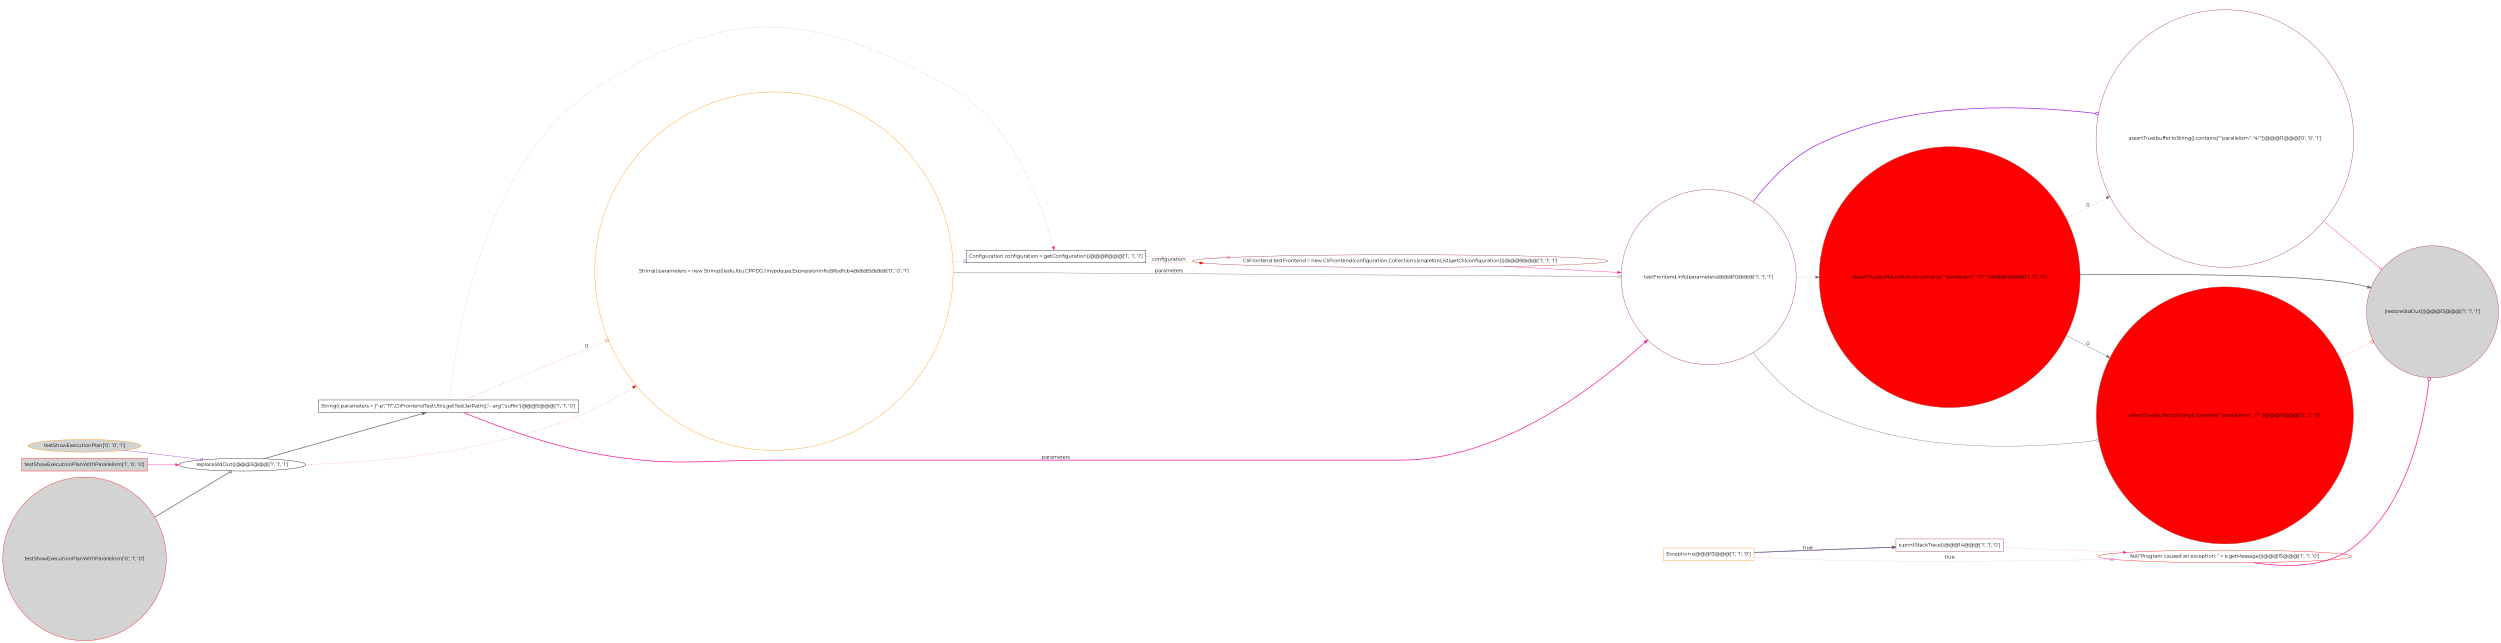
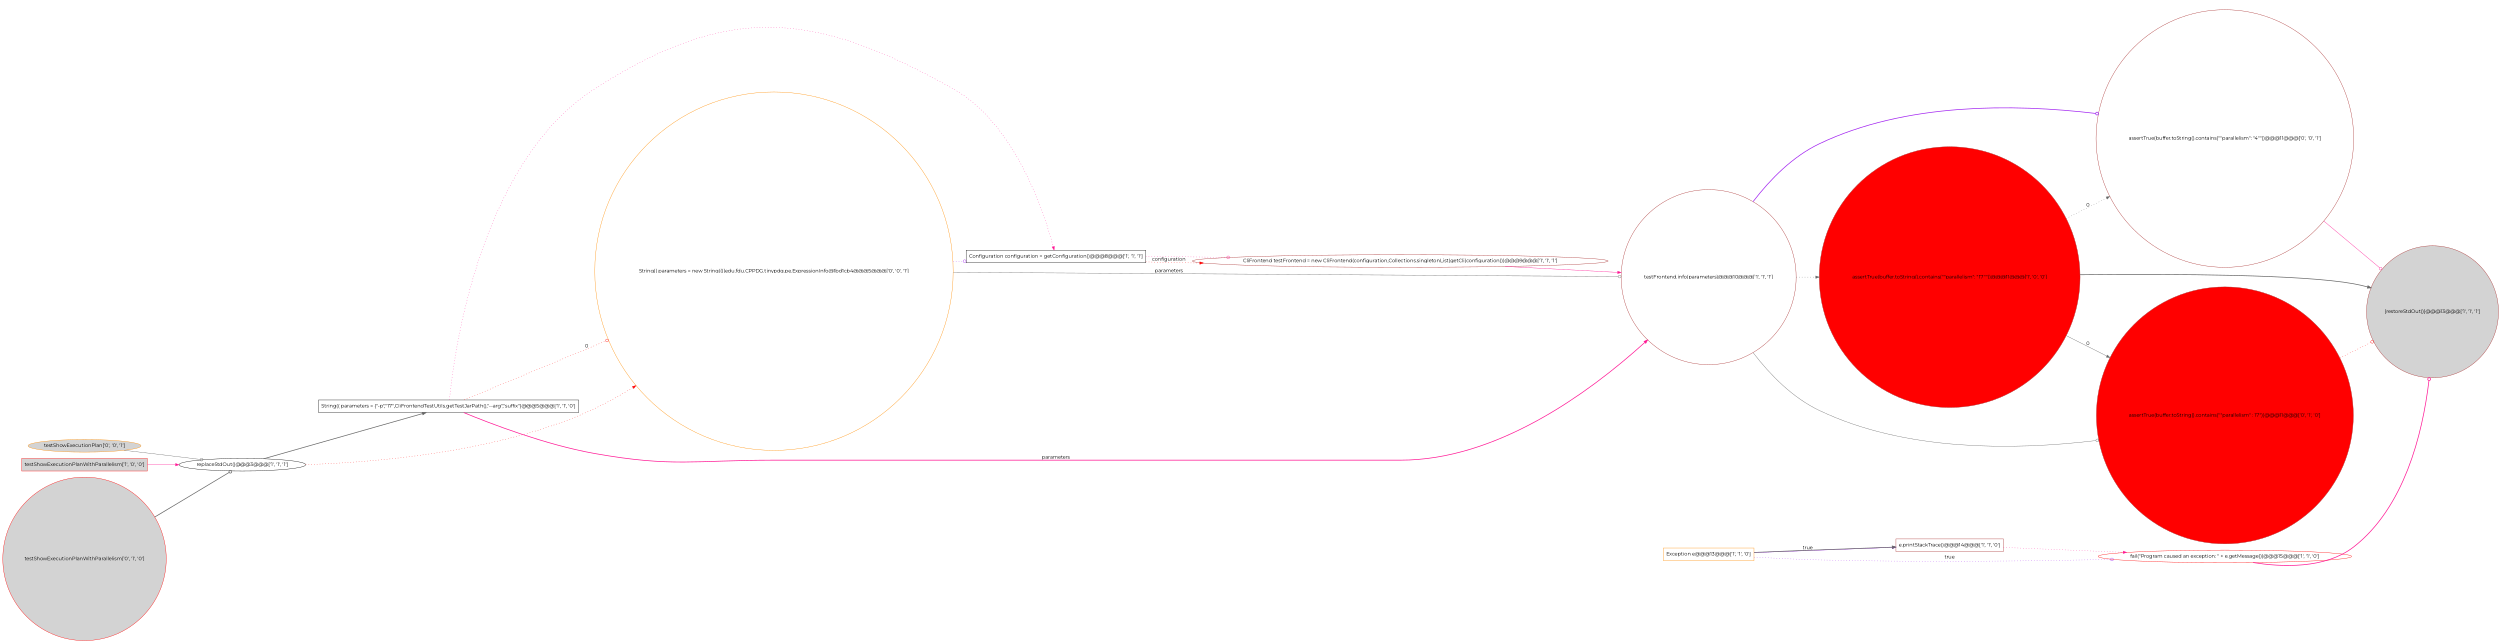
(162, 455) -> (162, 455)
